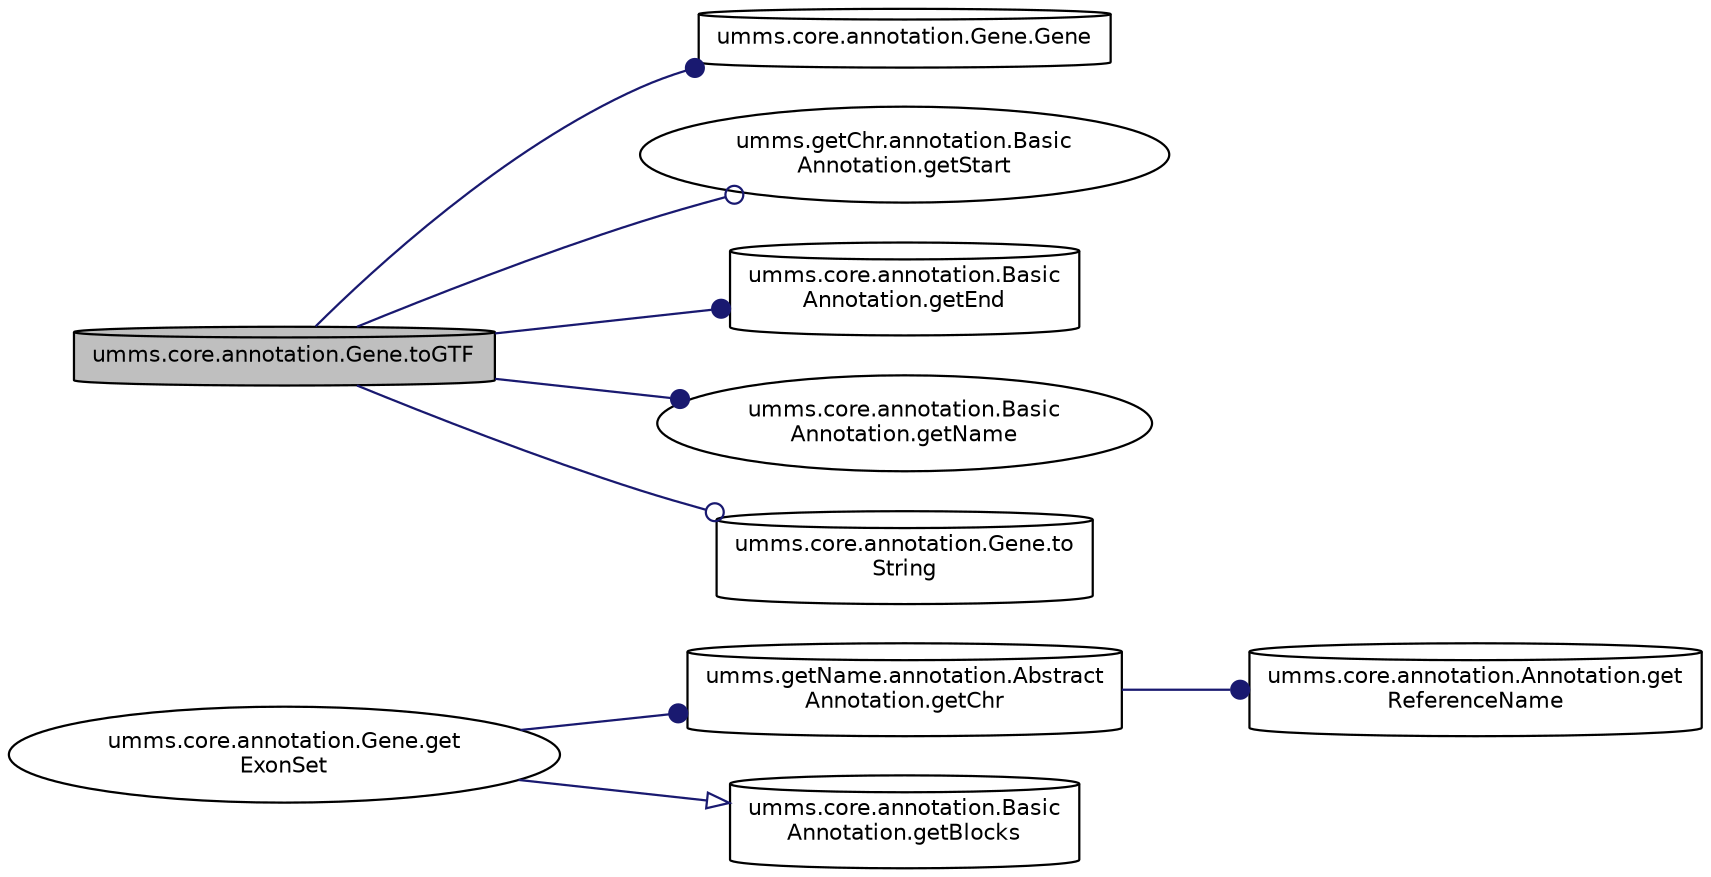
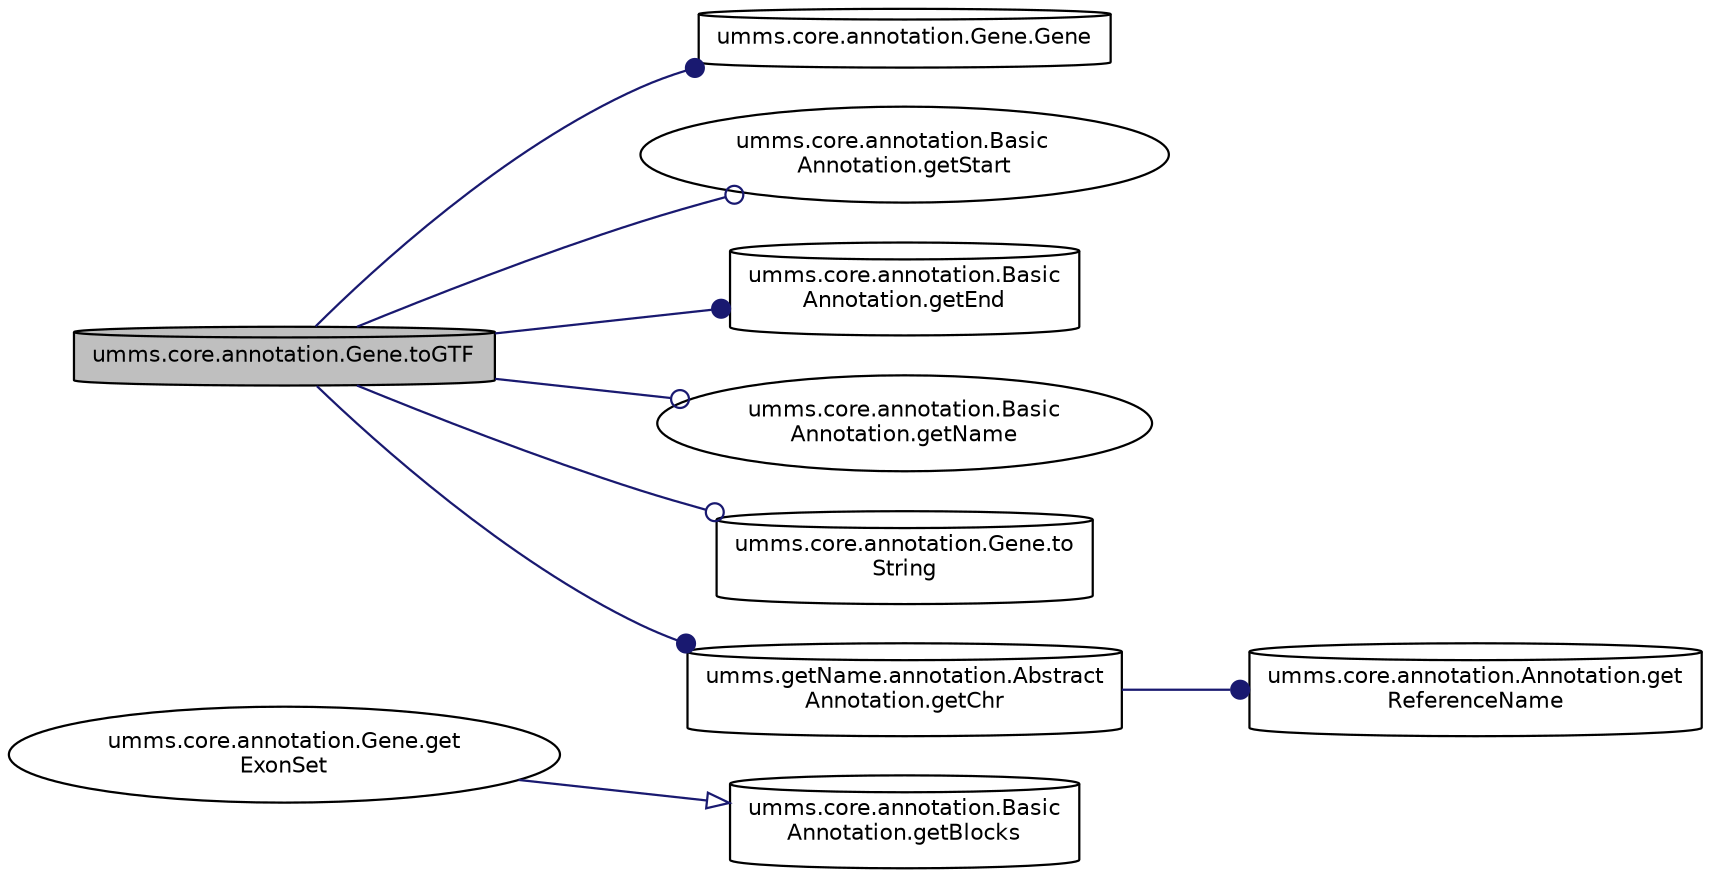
(905, 155) -> (905, 155)
(583, 388) -> (583, 388)
(595, 722) -> (486, 529)
